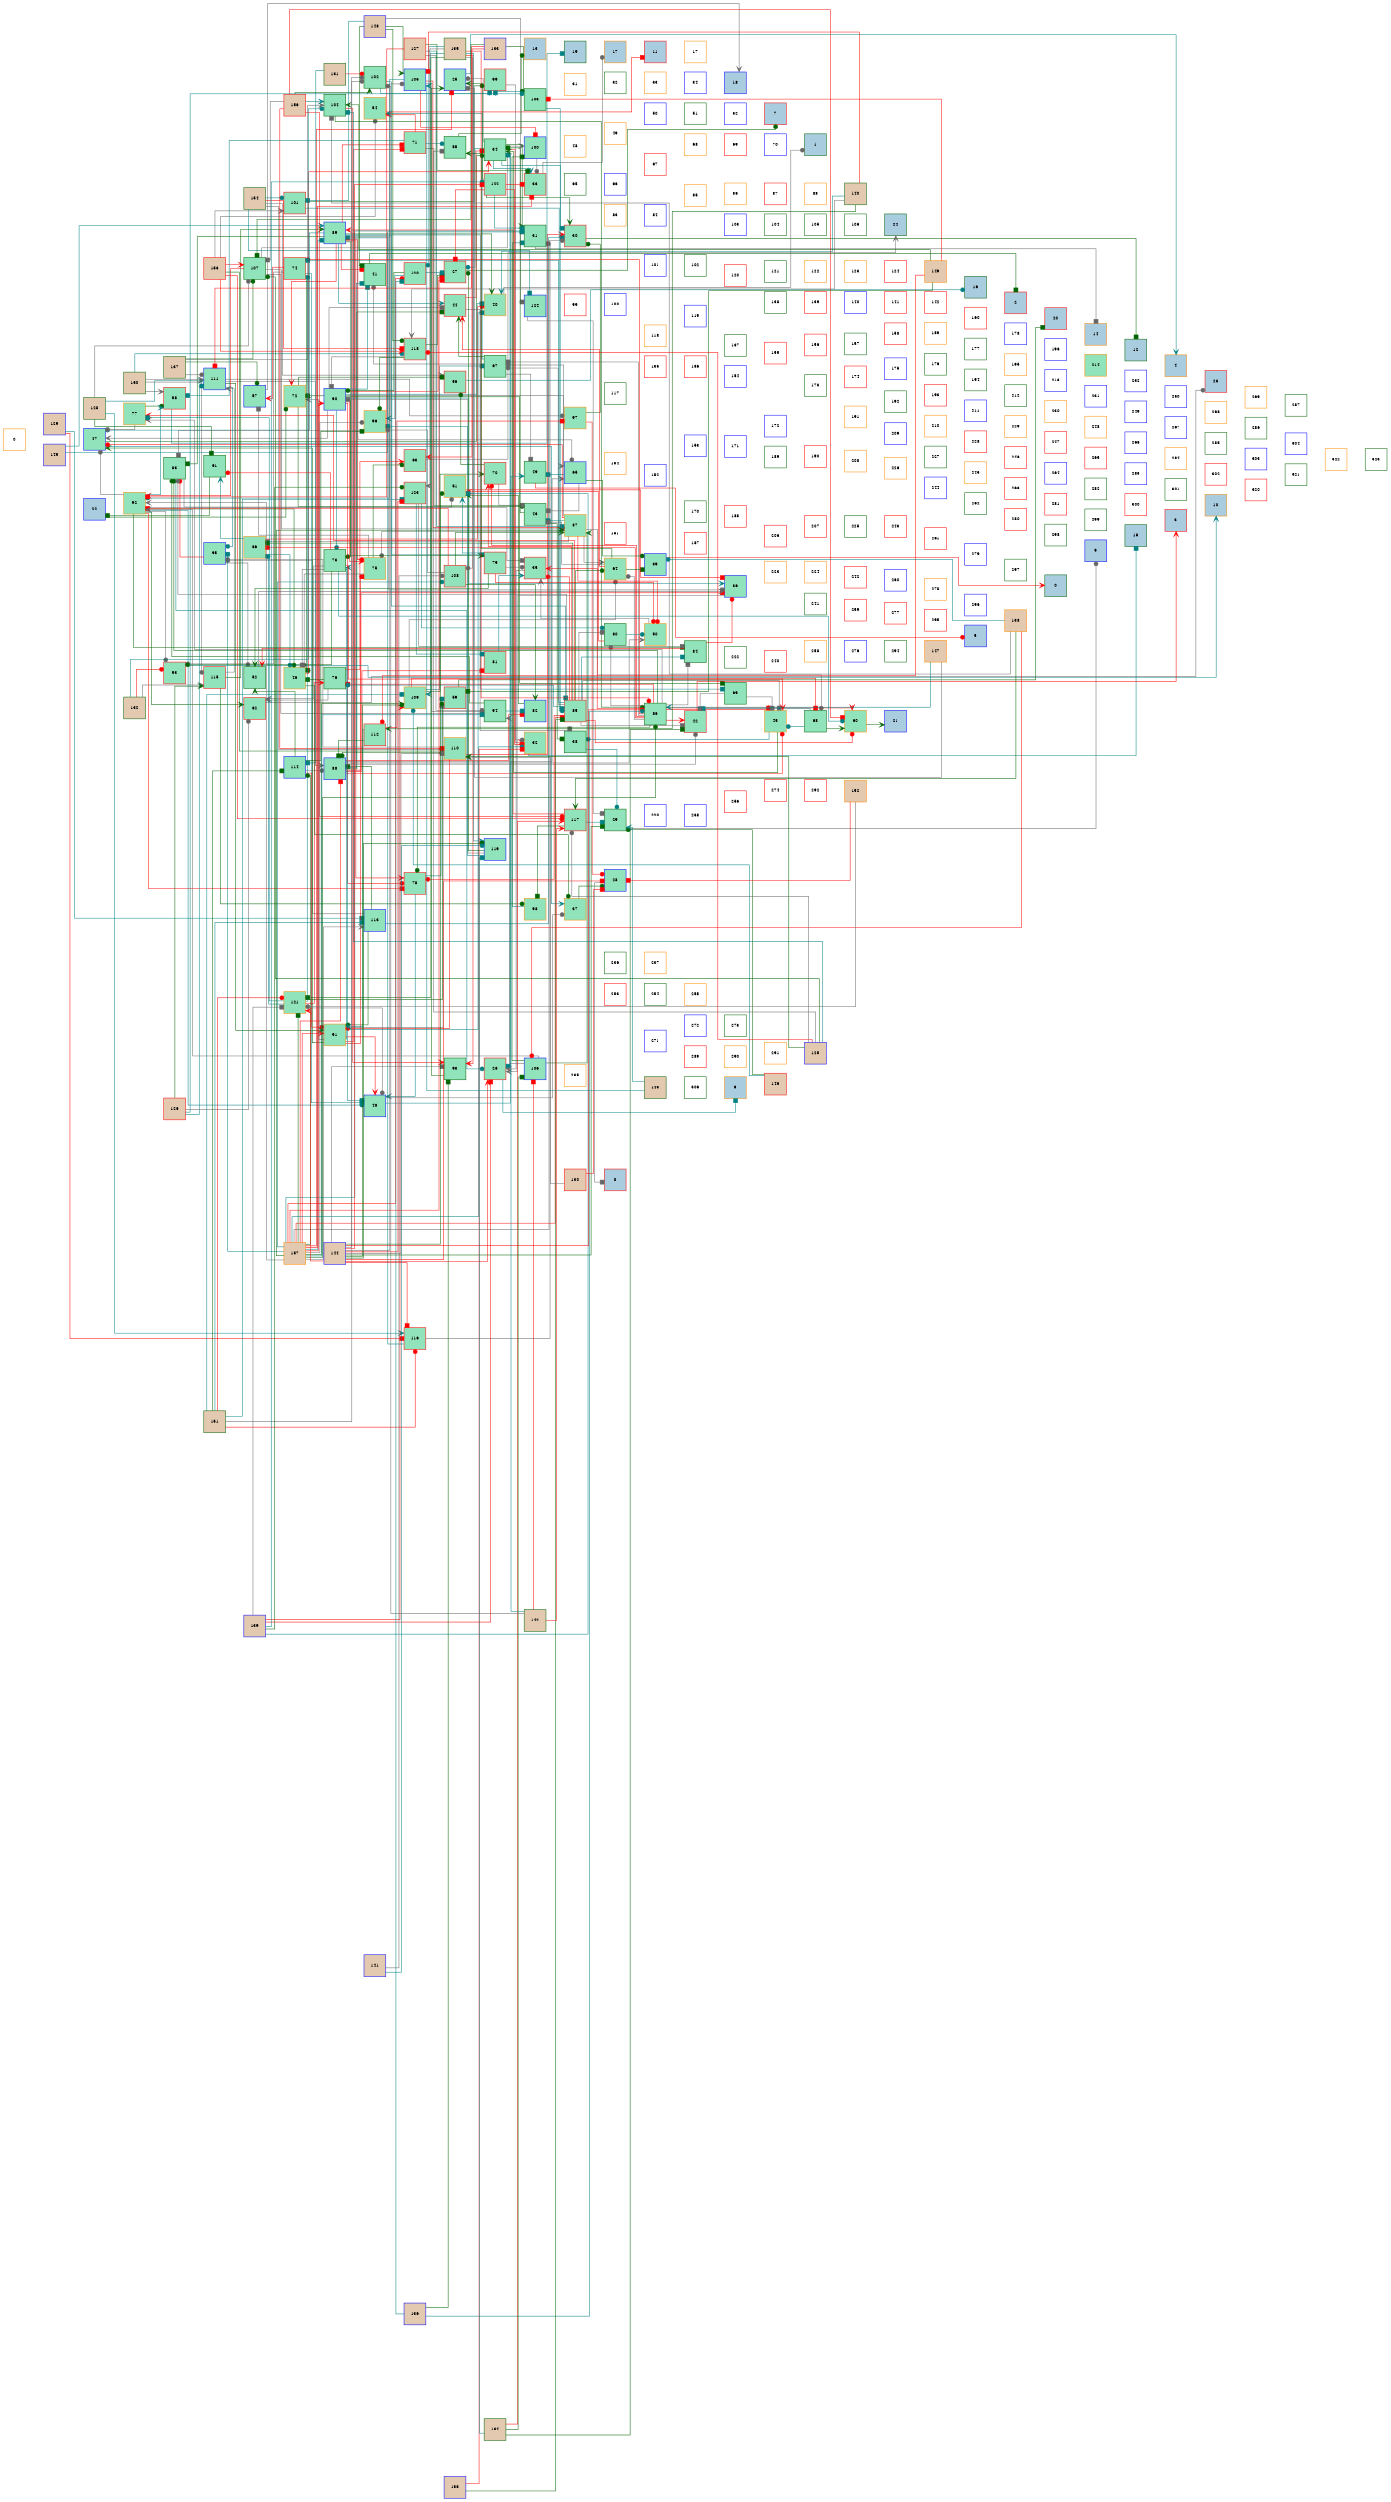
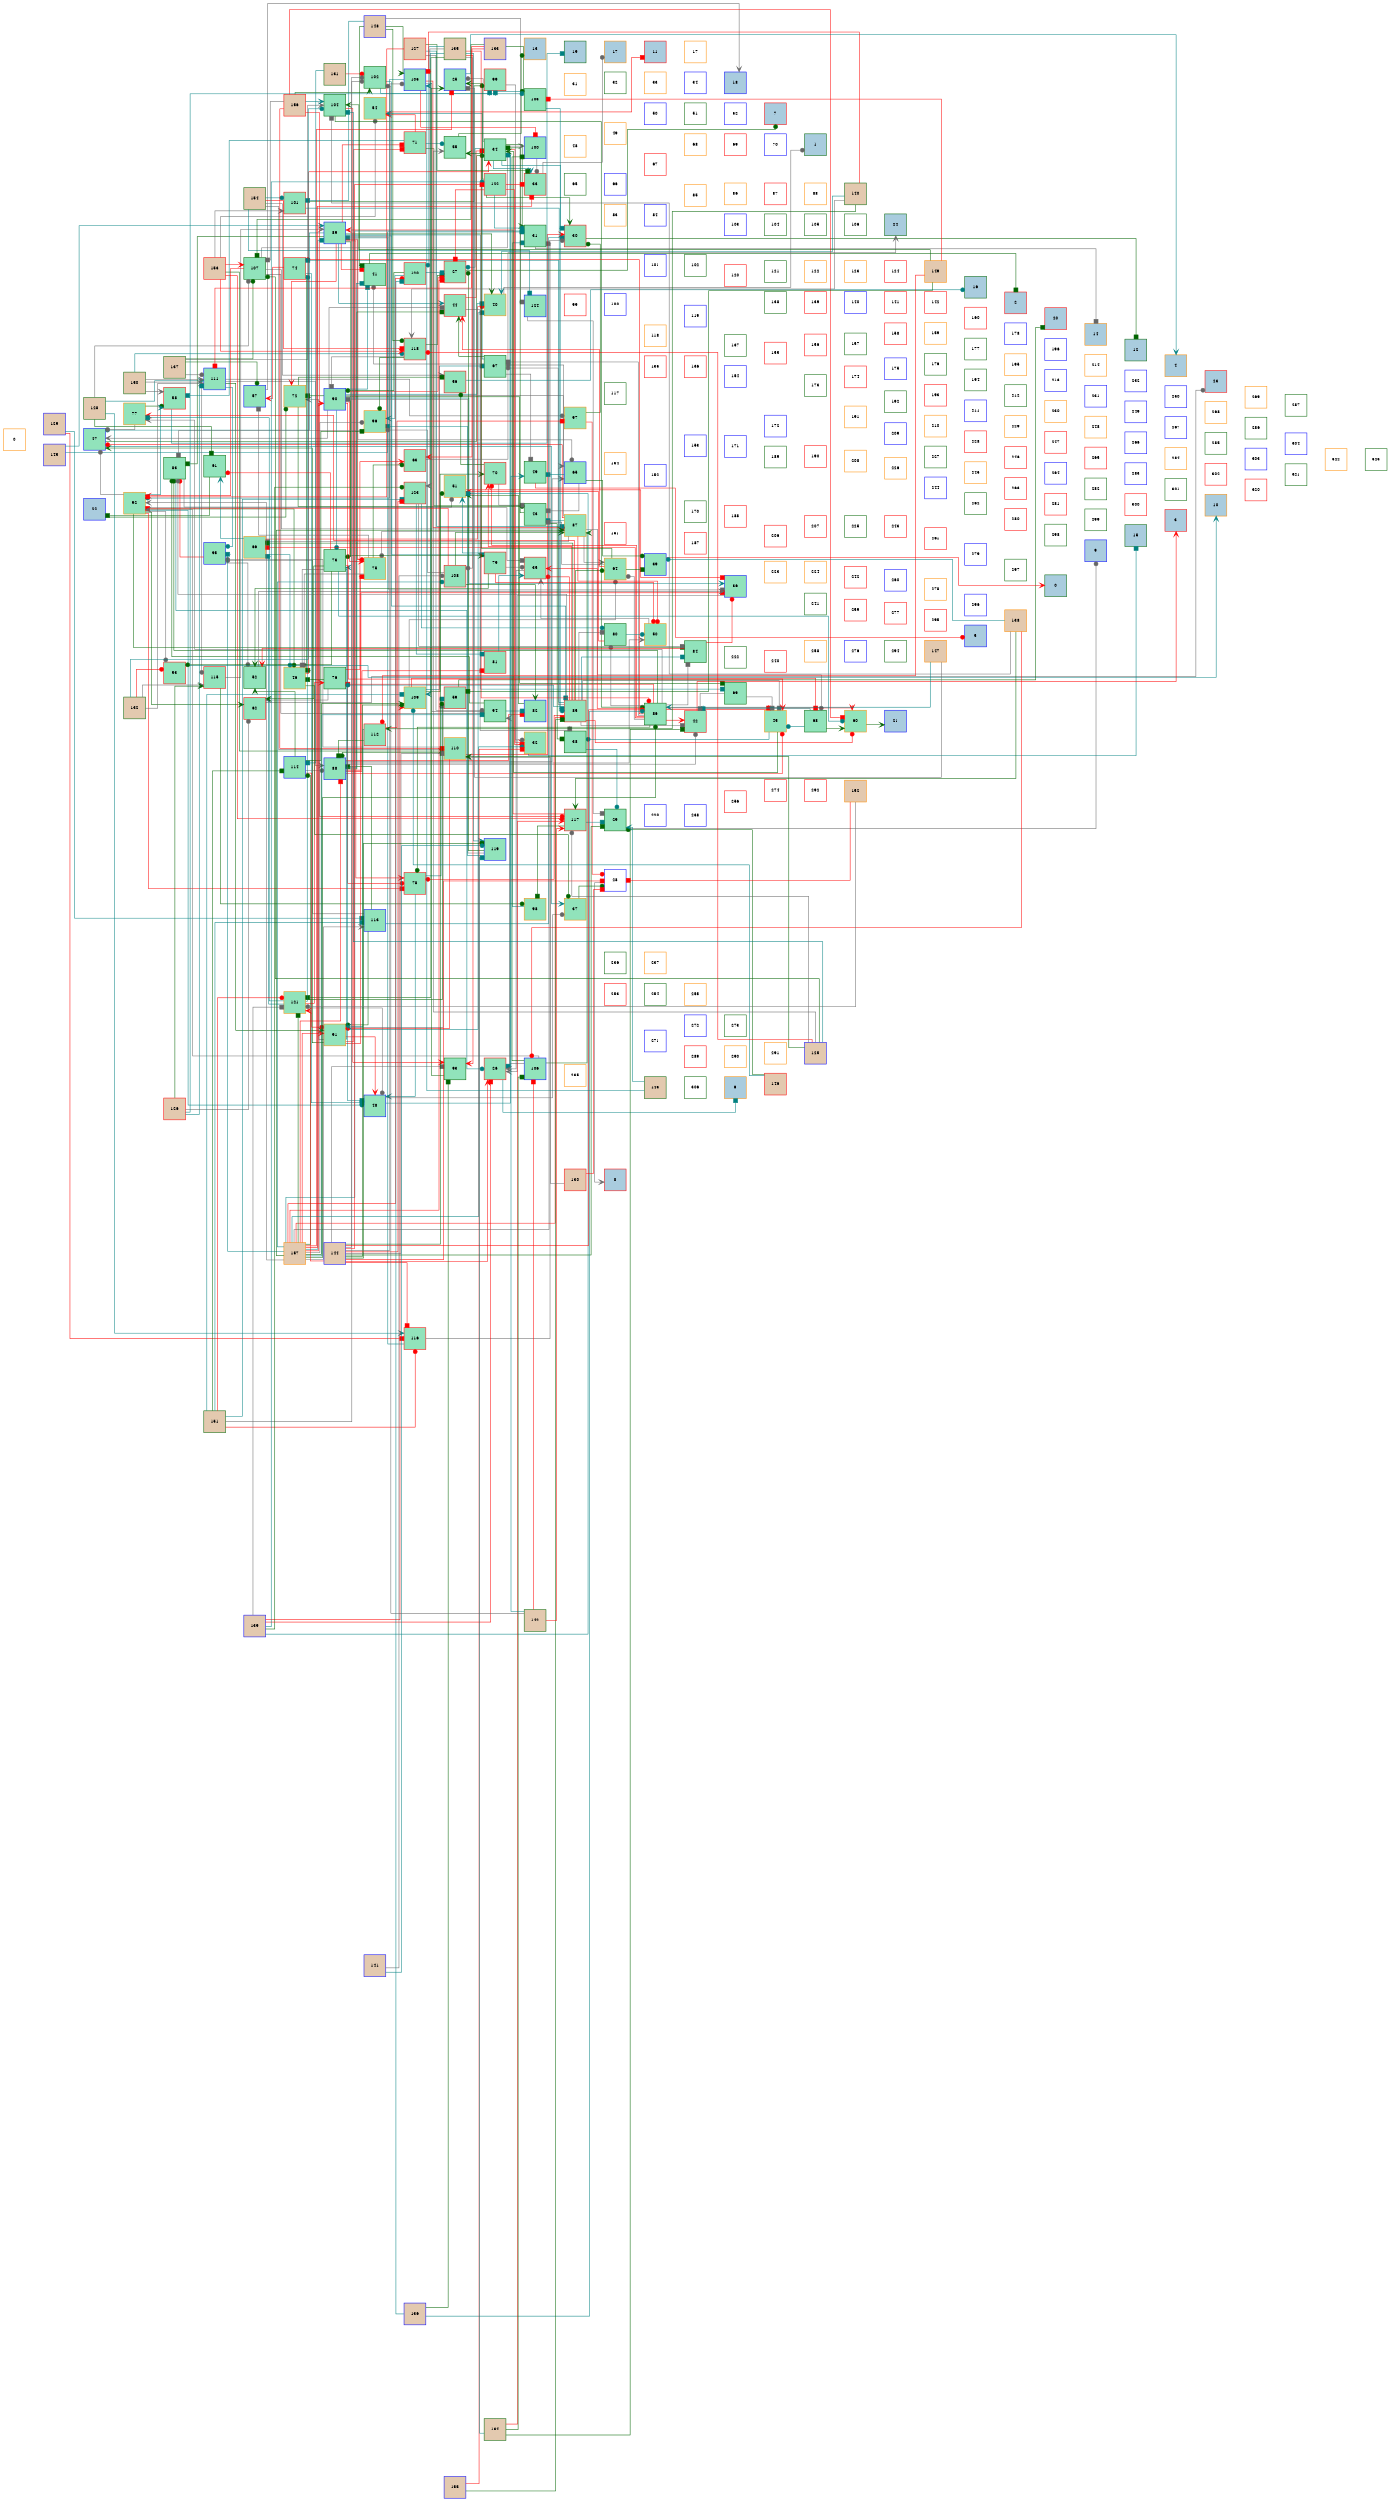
(1096, 365) -> (1096, 365)
(241, 422) -> (241, 422)
(274, 505) -> none
(234, 533) -> (158, 531)
(314, 649) -> (314, 649)
(615, 880) -> (615, 880)
(526, 1012) -> (526, 1012)
(595, 1030) -> (595, 1030)
